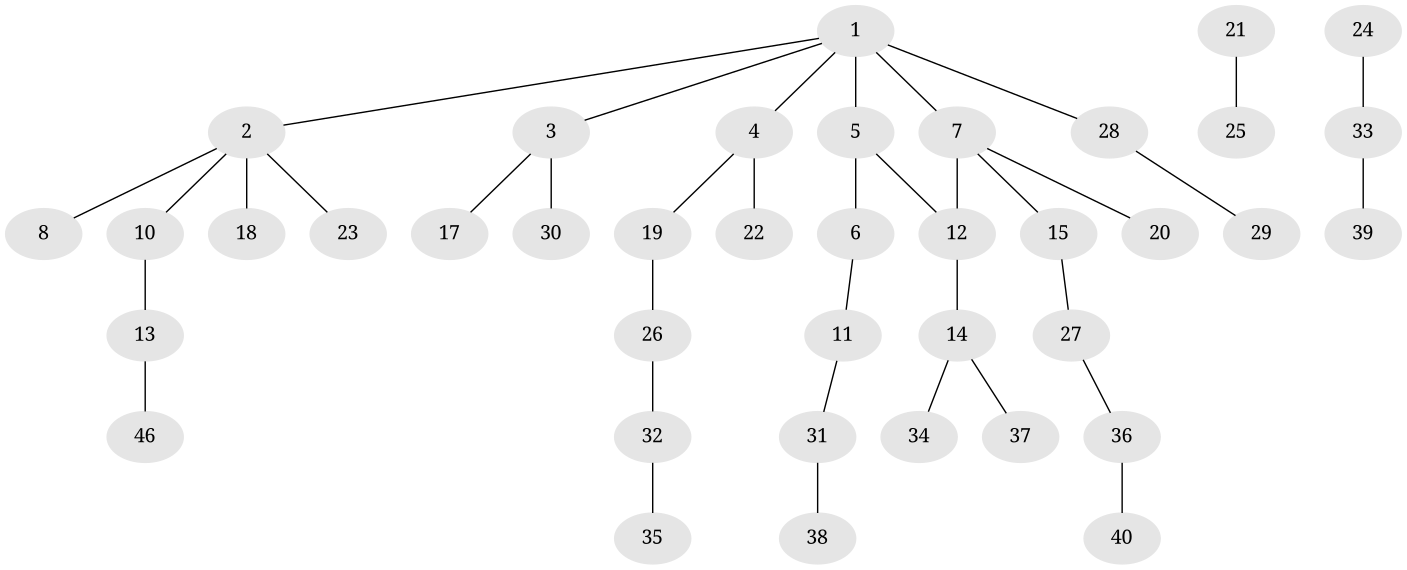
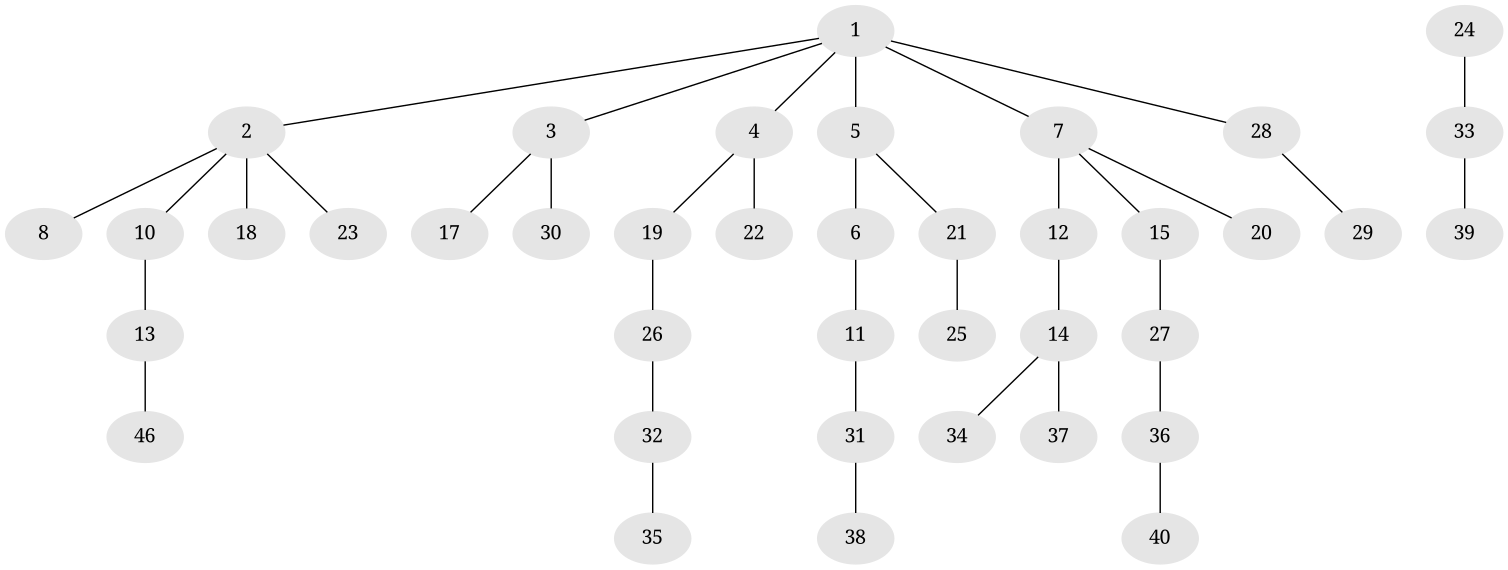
(906, 183) -> (906, 183)
